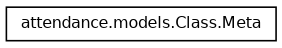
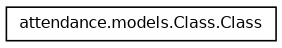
(141, 24) -> (141, 24)
